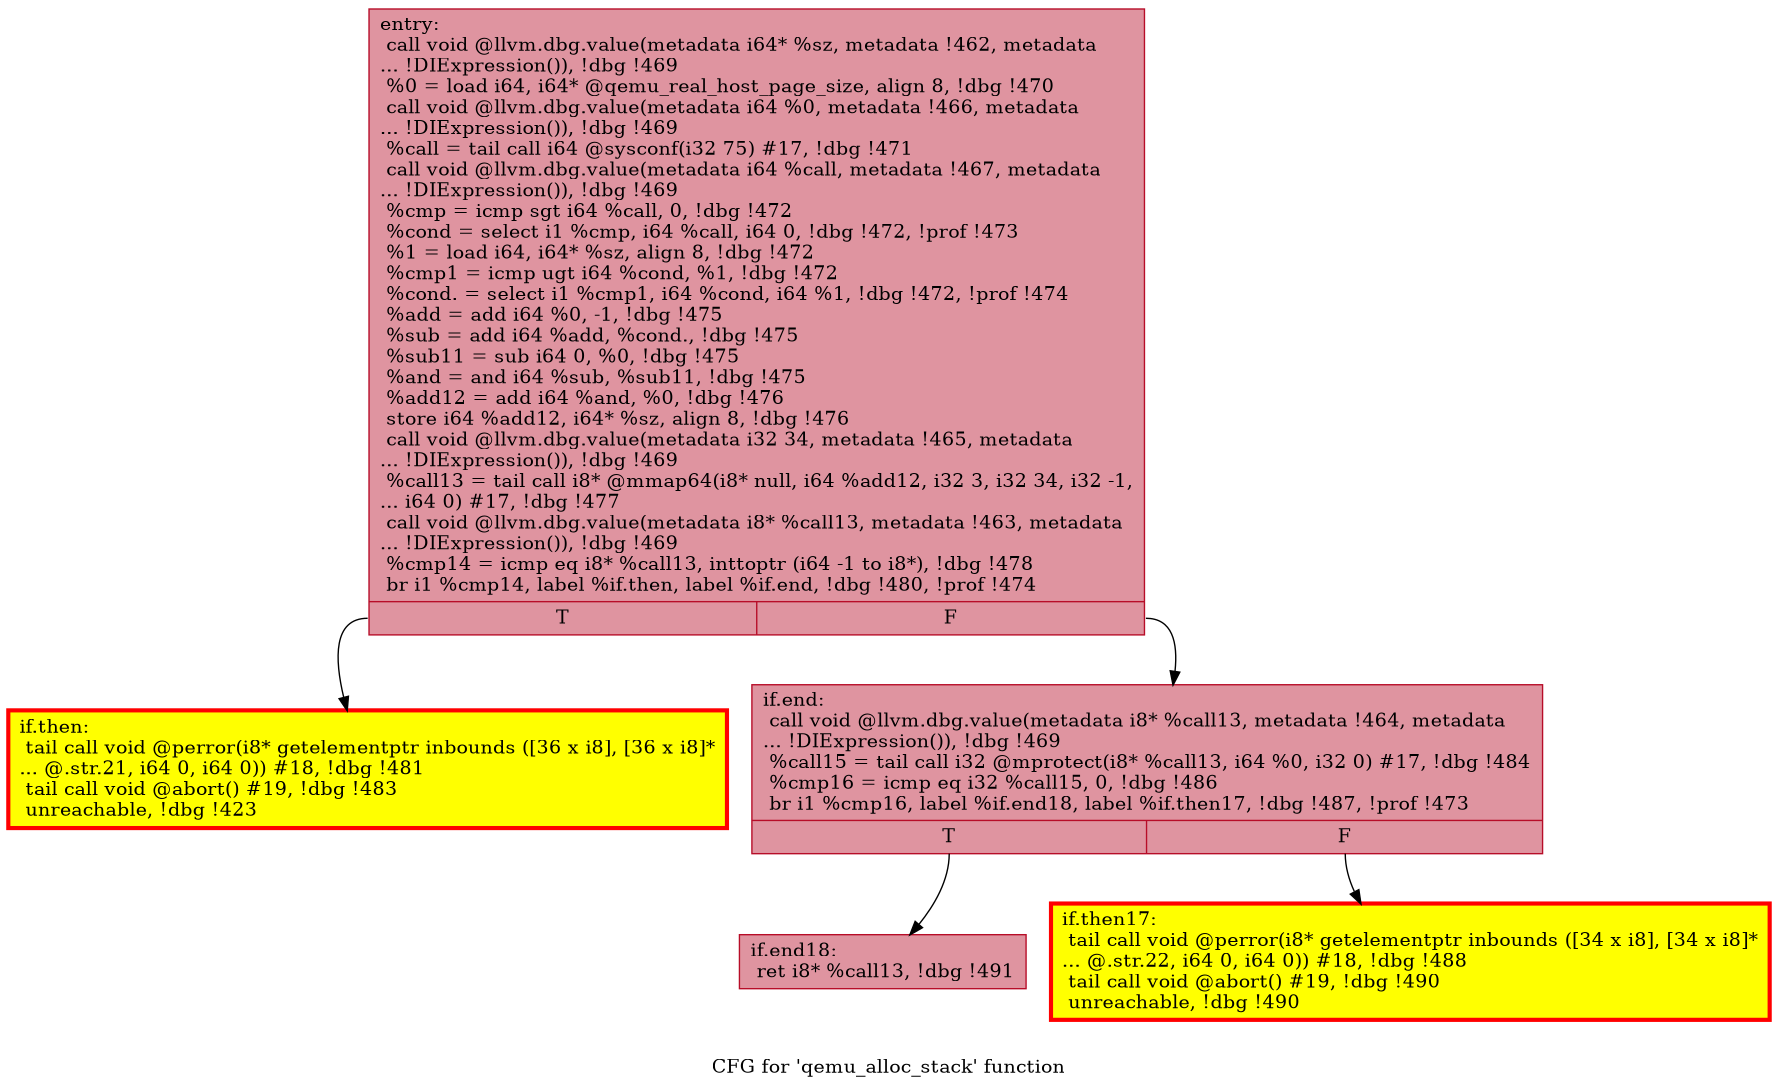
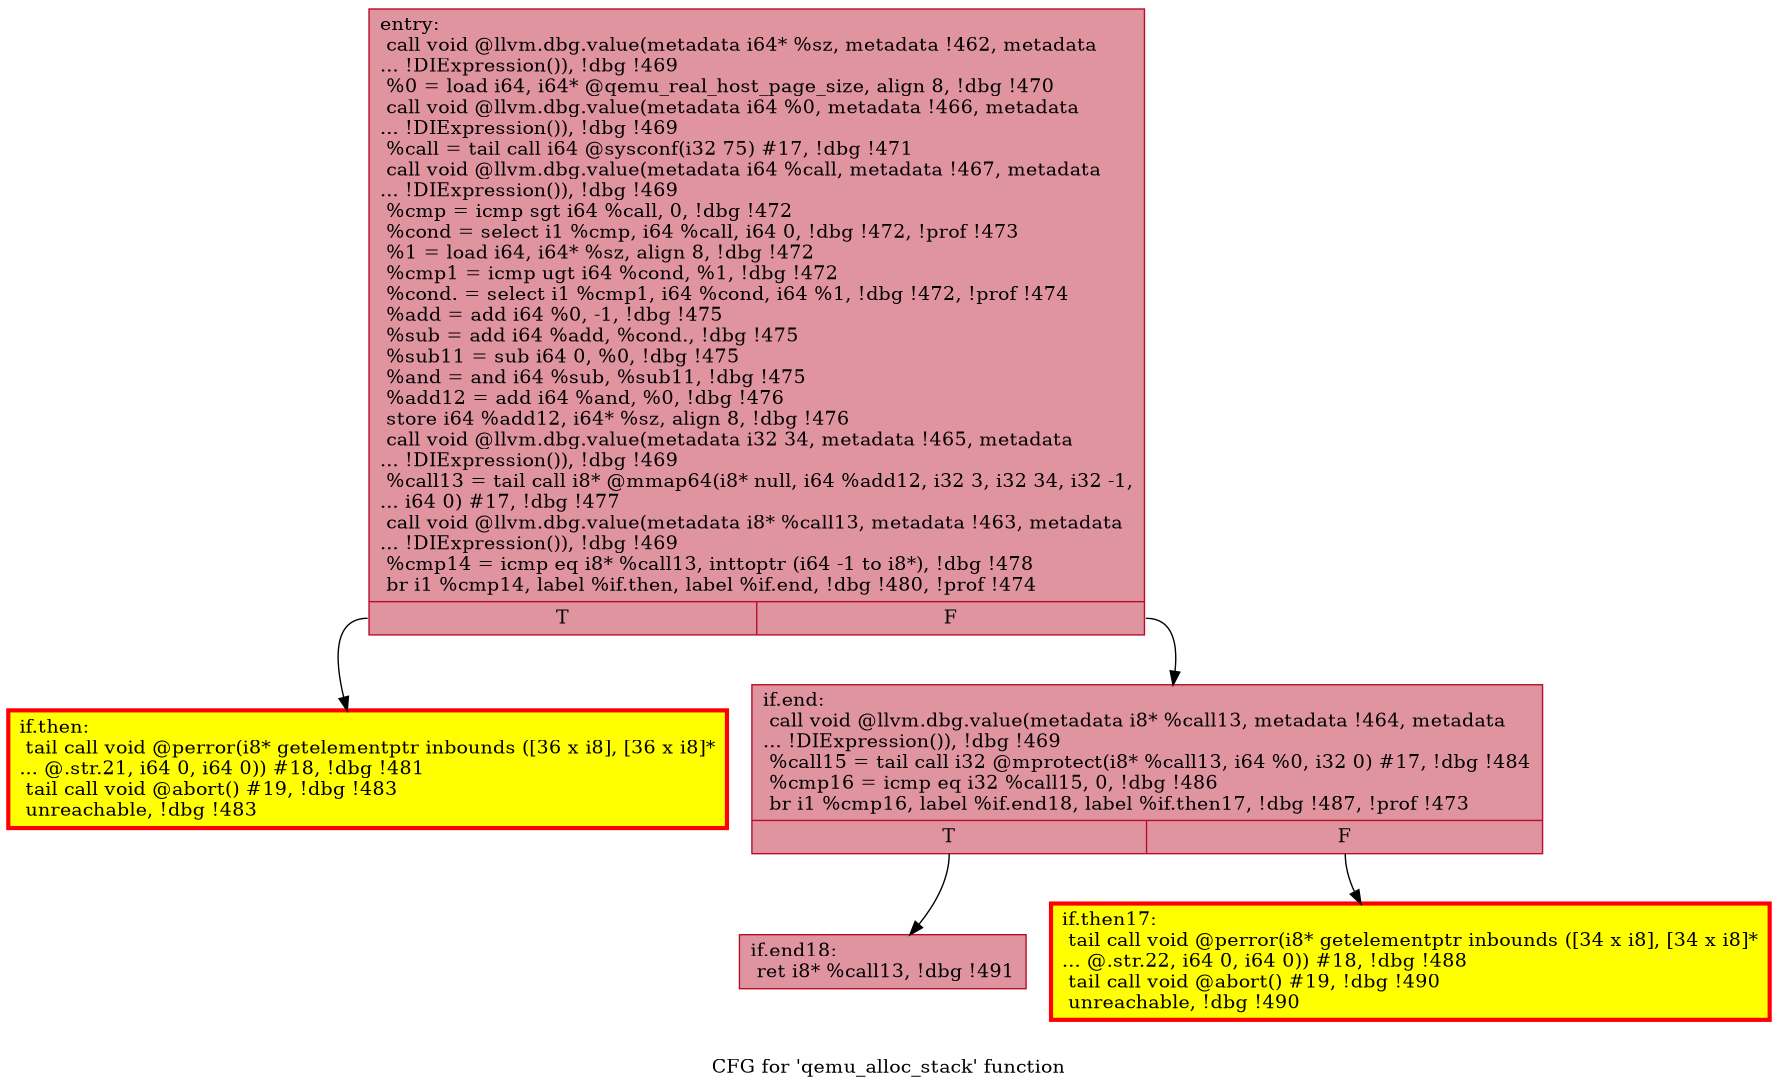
(138, 810) -> (138, 810)
